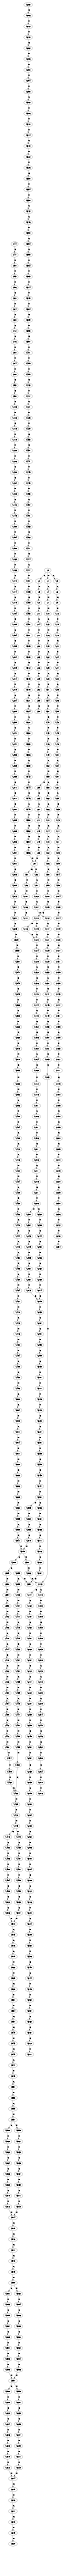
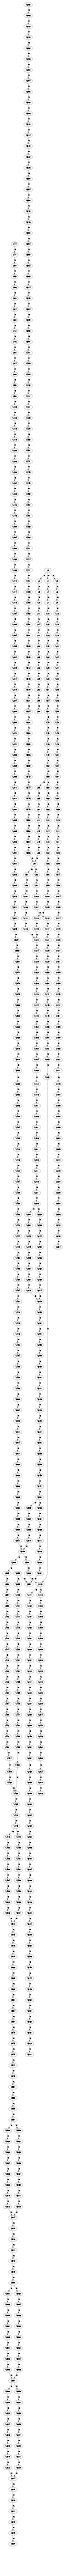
(31, 923) -> (25, 923)
